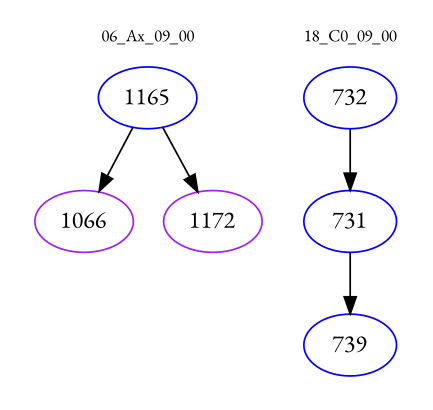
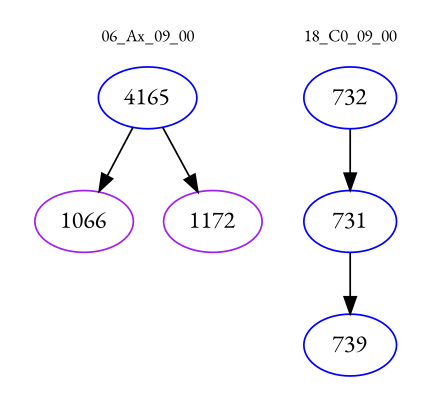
(148, 98) -> (148, 98)
